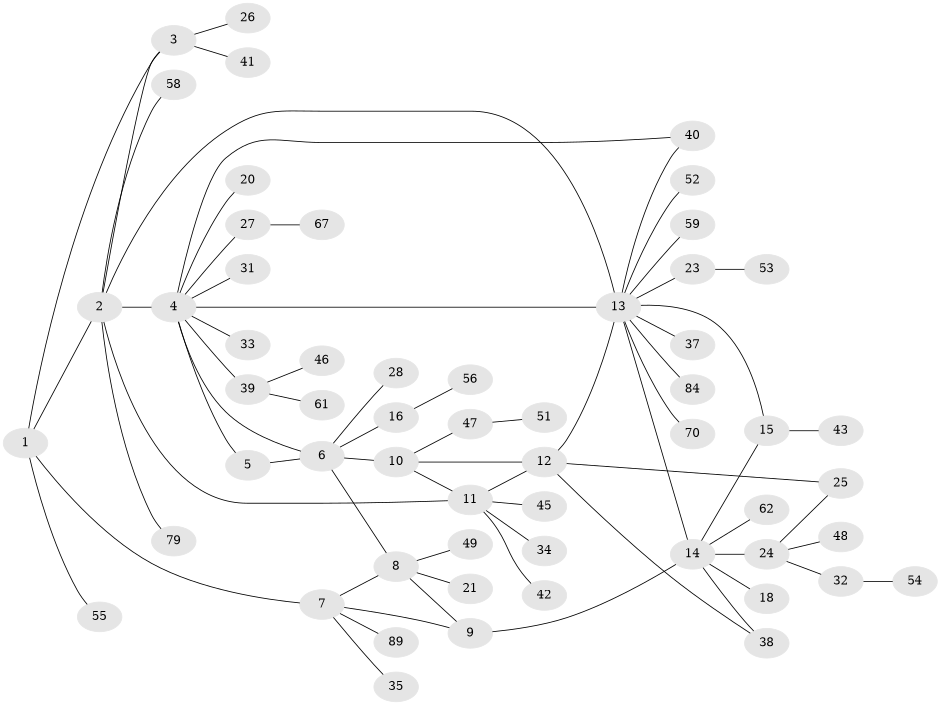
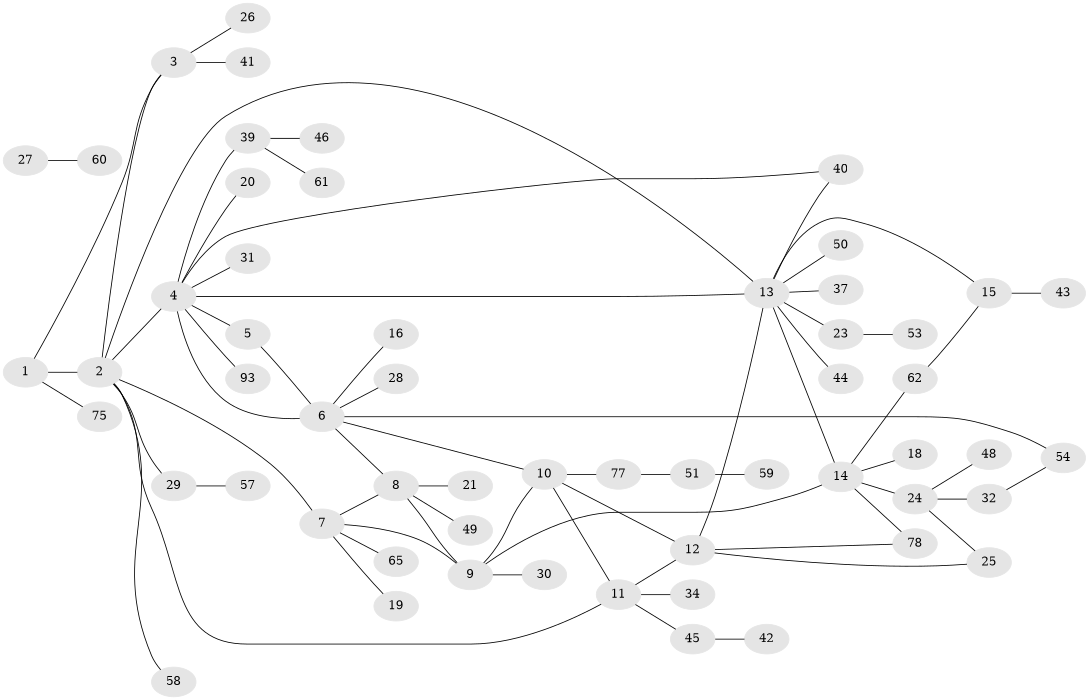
(693, 180) -> none
(322, 225) -> (100, 161)
(210, 265) -> none
(654, 265) -> (730, 474)
(248, 345) -> (248, 379)
(470, 380) -> none
(693, 390) -> (841, 379)
none -> (698, 417)
(470, 424) -> (619, 474)
(693, 434) -> (841, 245)
none -> (248, 486)
(730, 493) -> (954, 337)
none -> (508, 525)
(174, 541) -> (174, 486)
(507, 548) -> (730, 639)
(150, 562) -> (225, 432)
none -> (544, 575)
(100, 617) -> (100, 417)
(396, 642) -> (396, 606)
(767, 643) -> (915, 544)
(396, 687) -> (396, 562)
